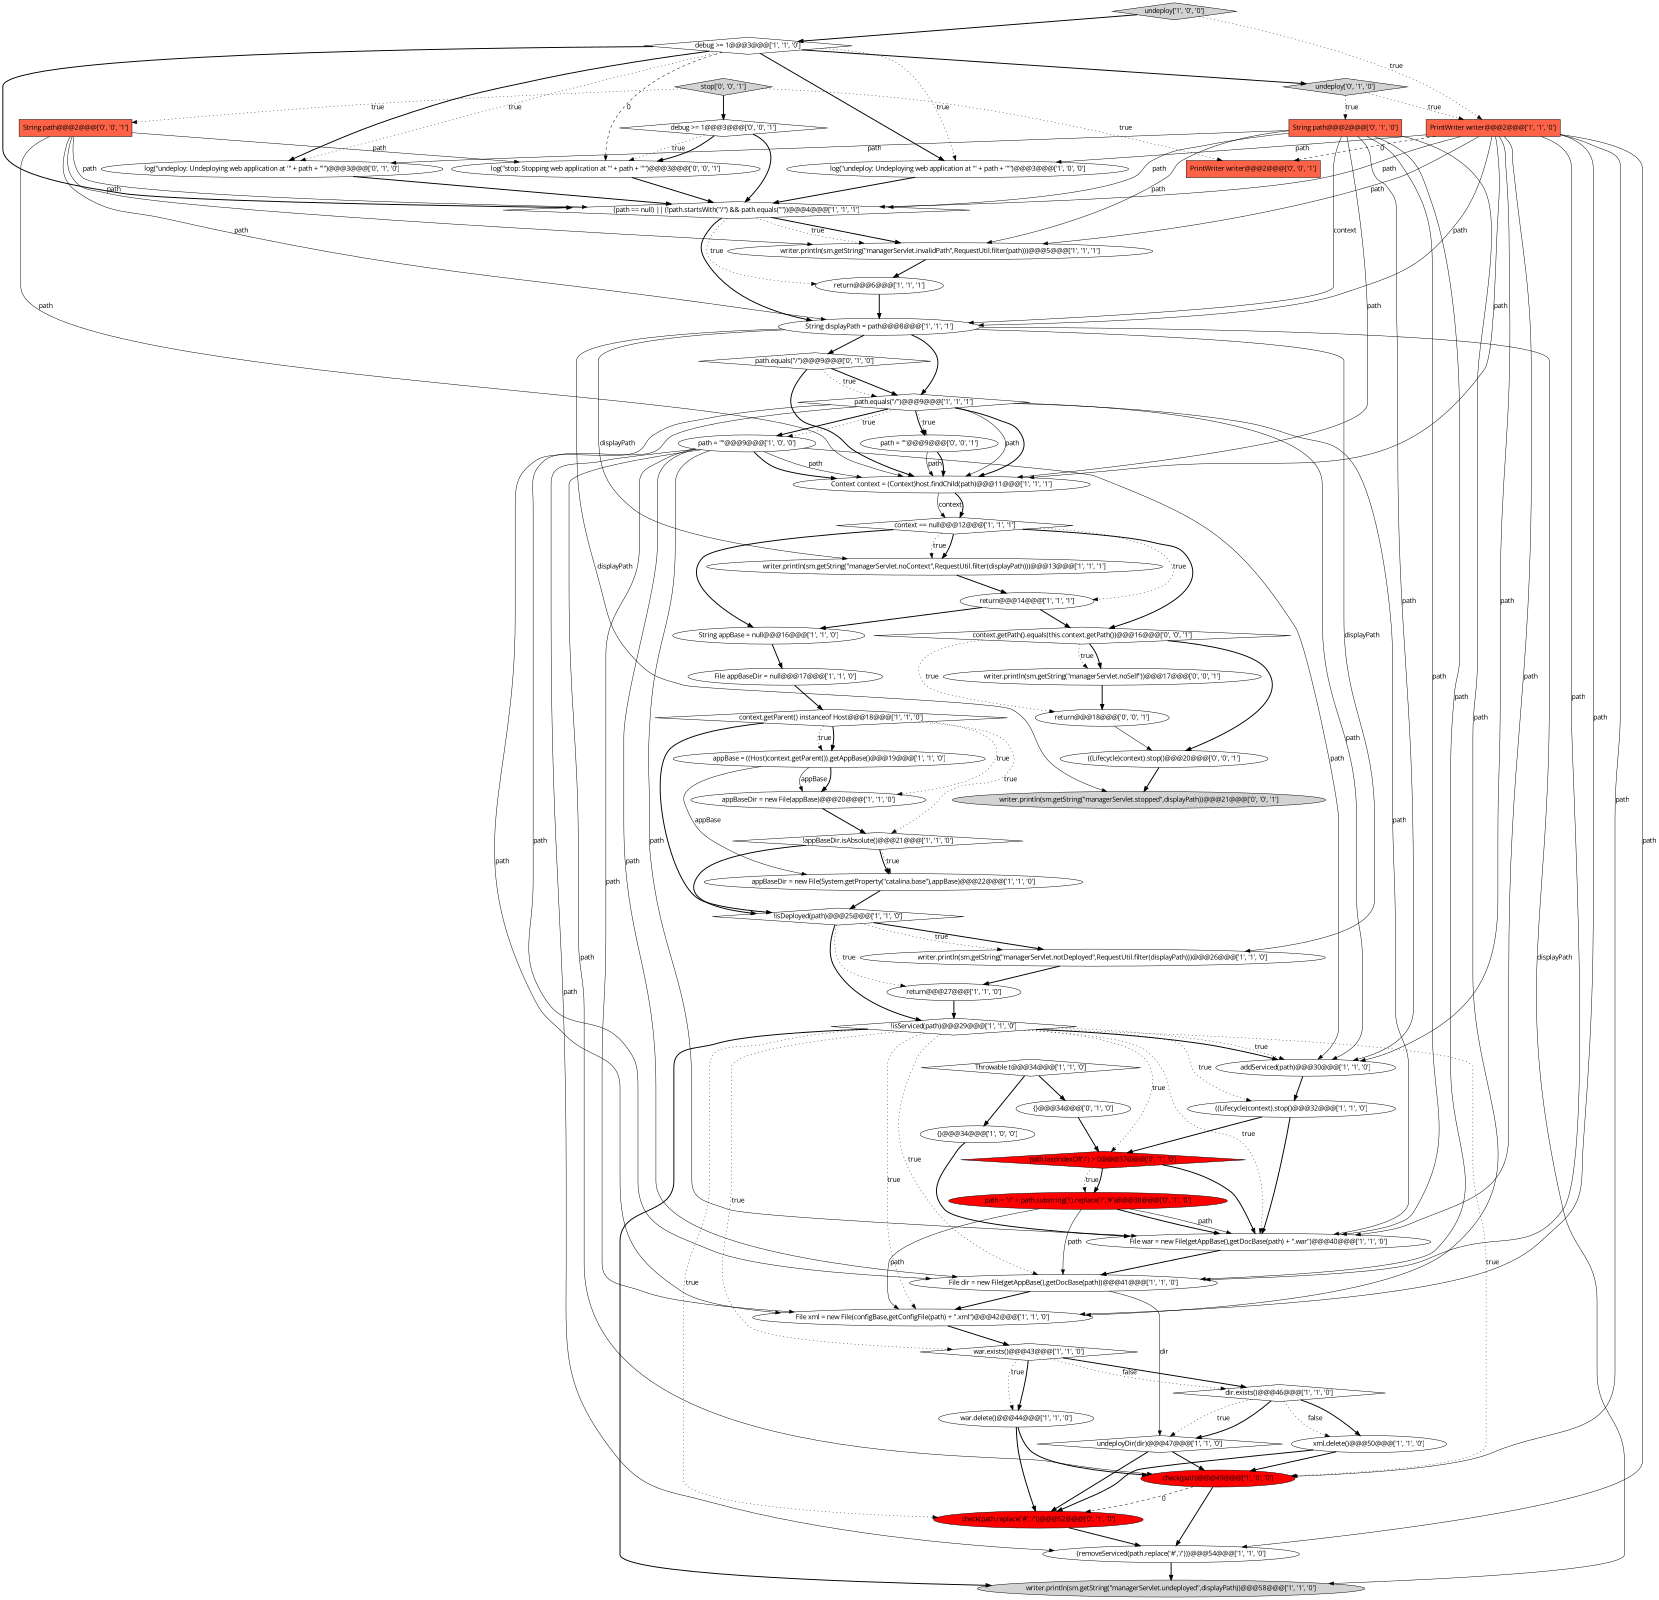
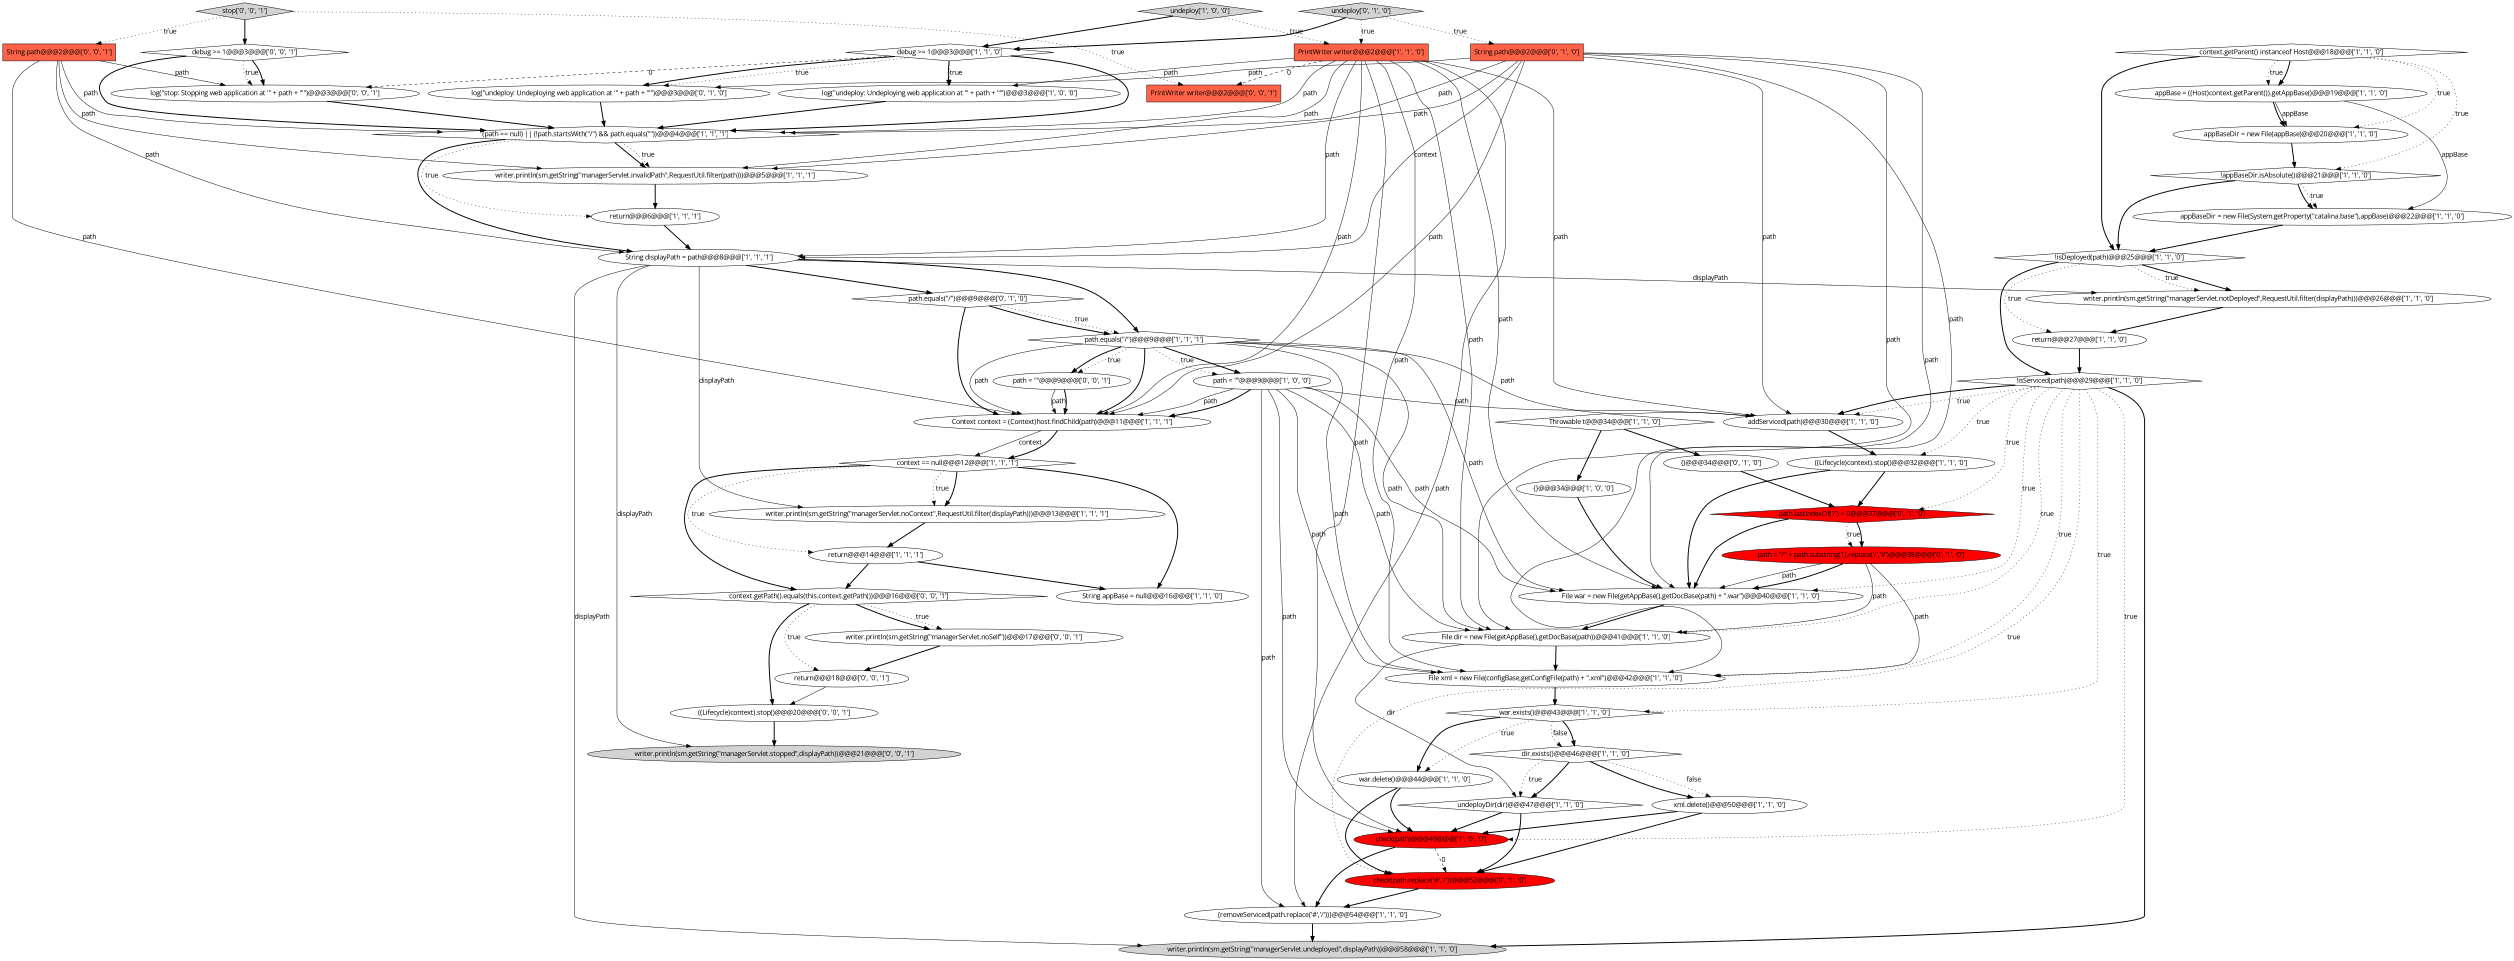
(1052, 67) -> (1184, 41)
(785, 677) -> none
